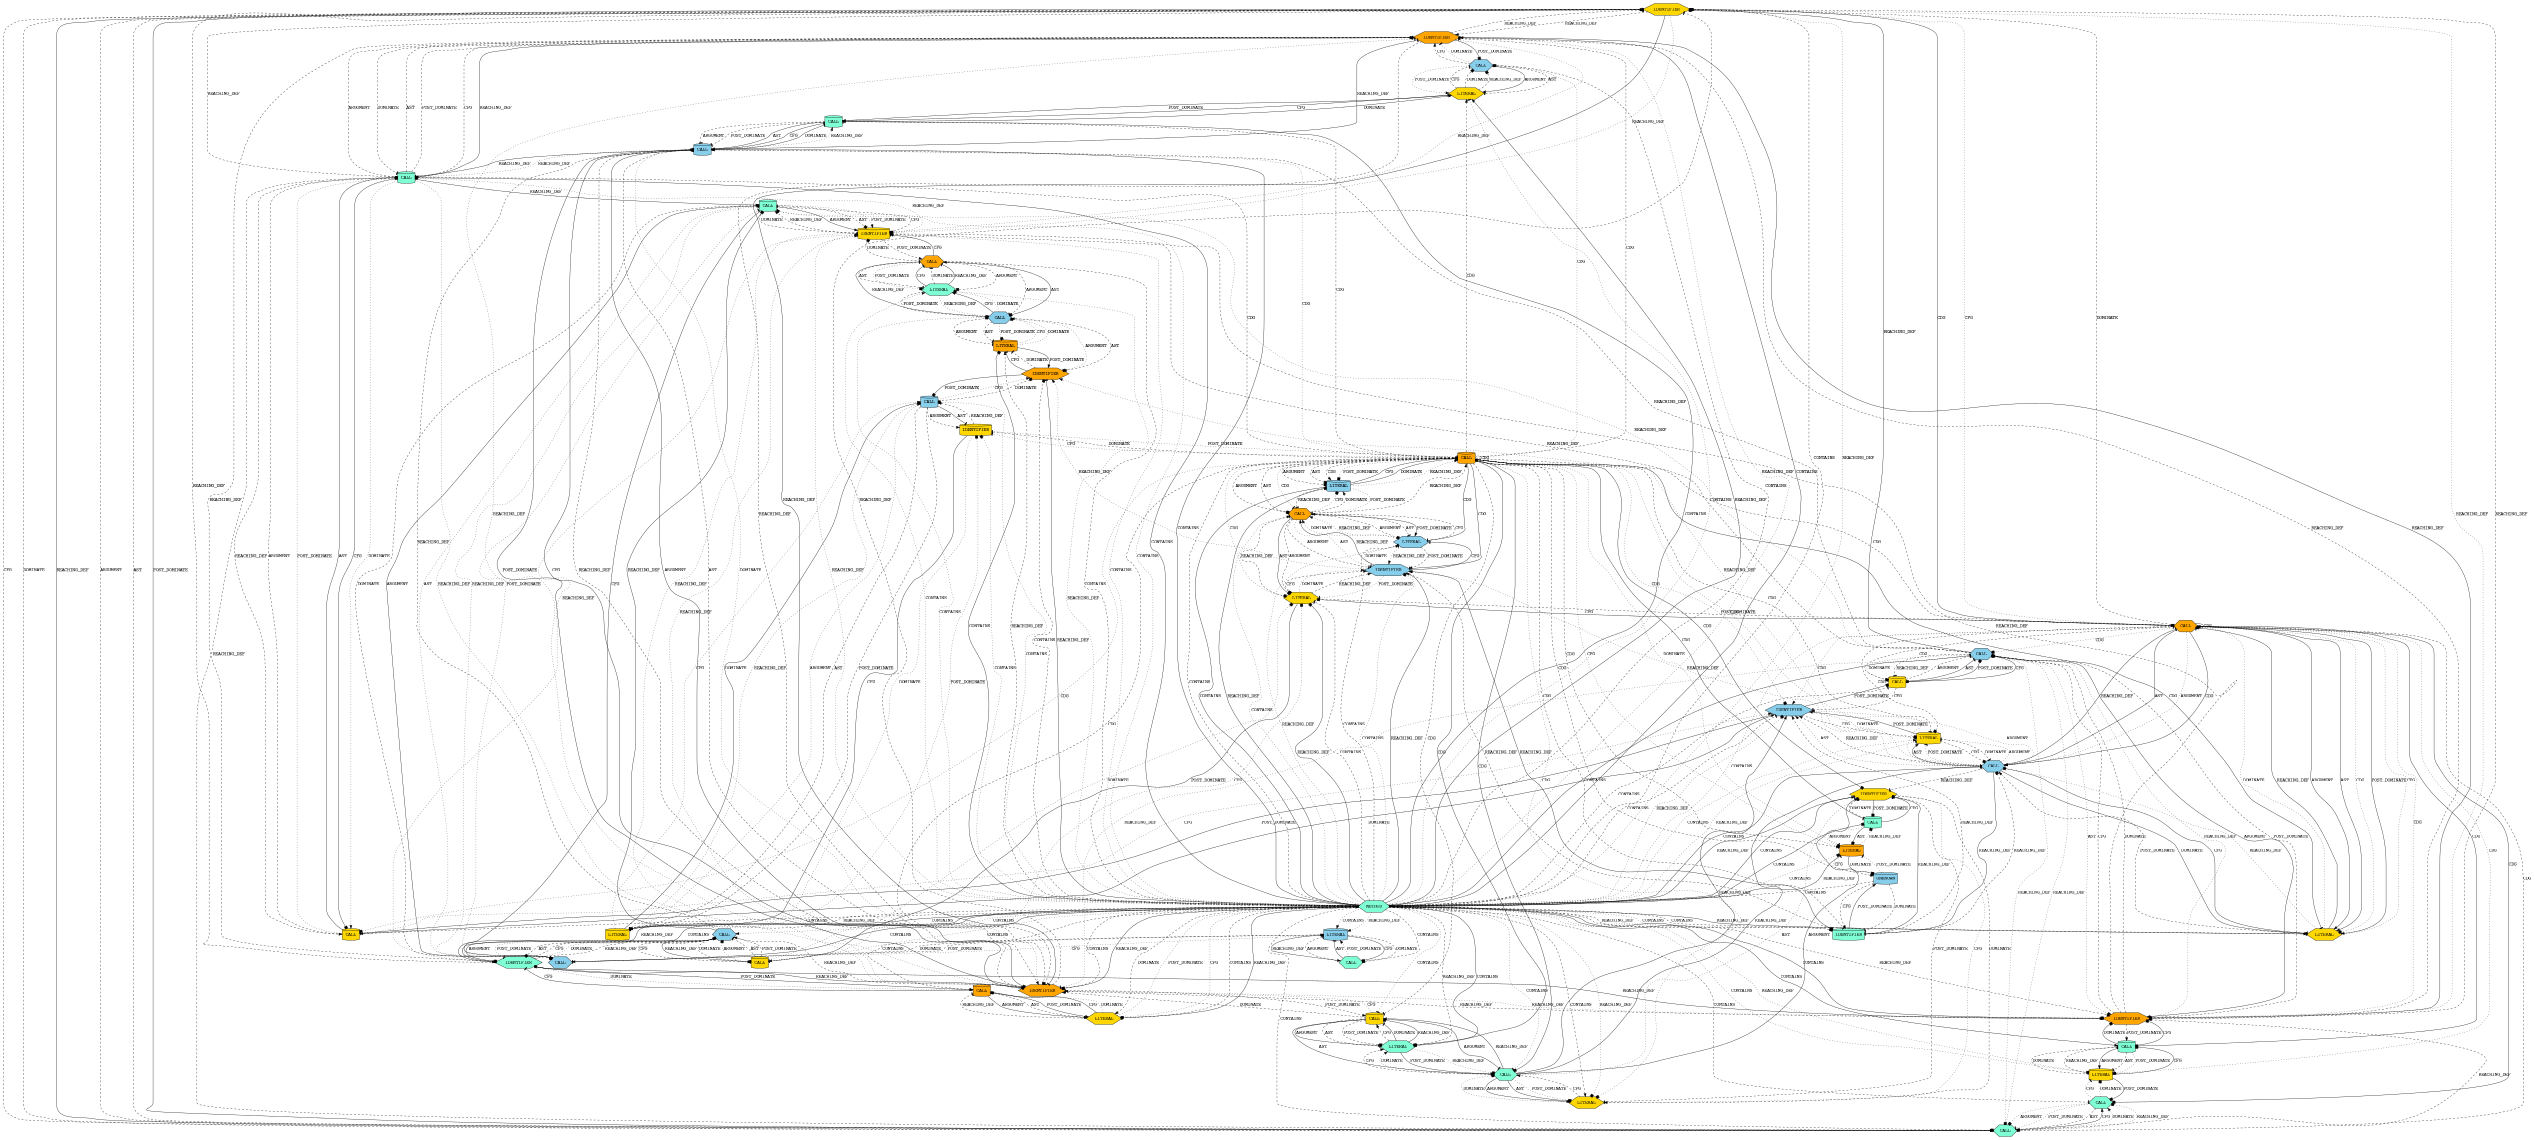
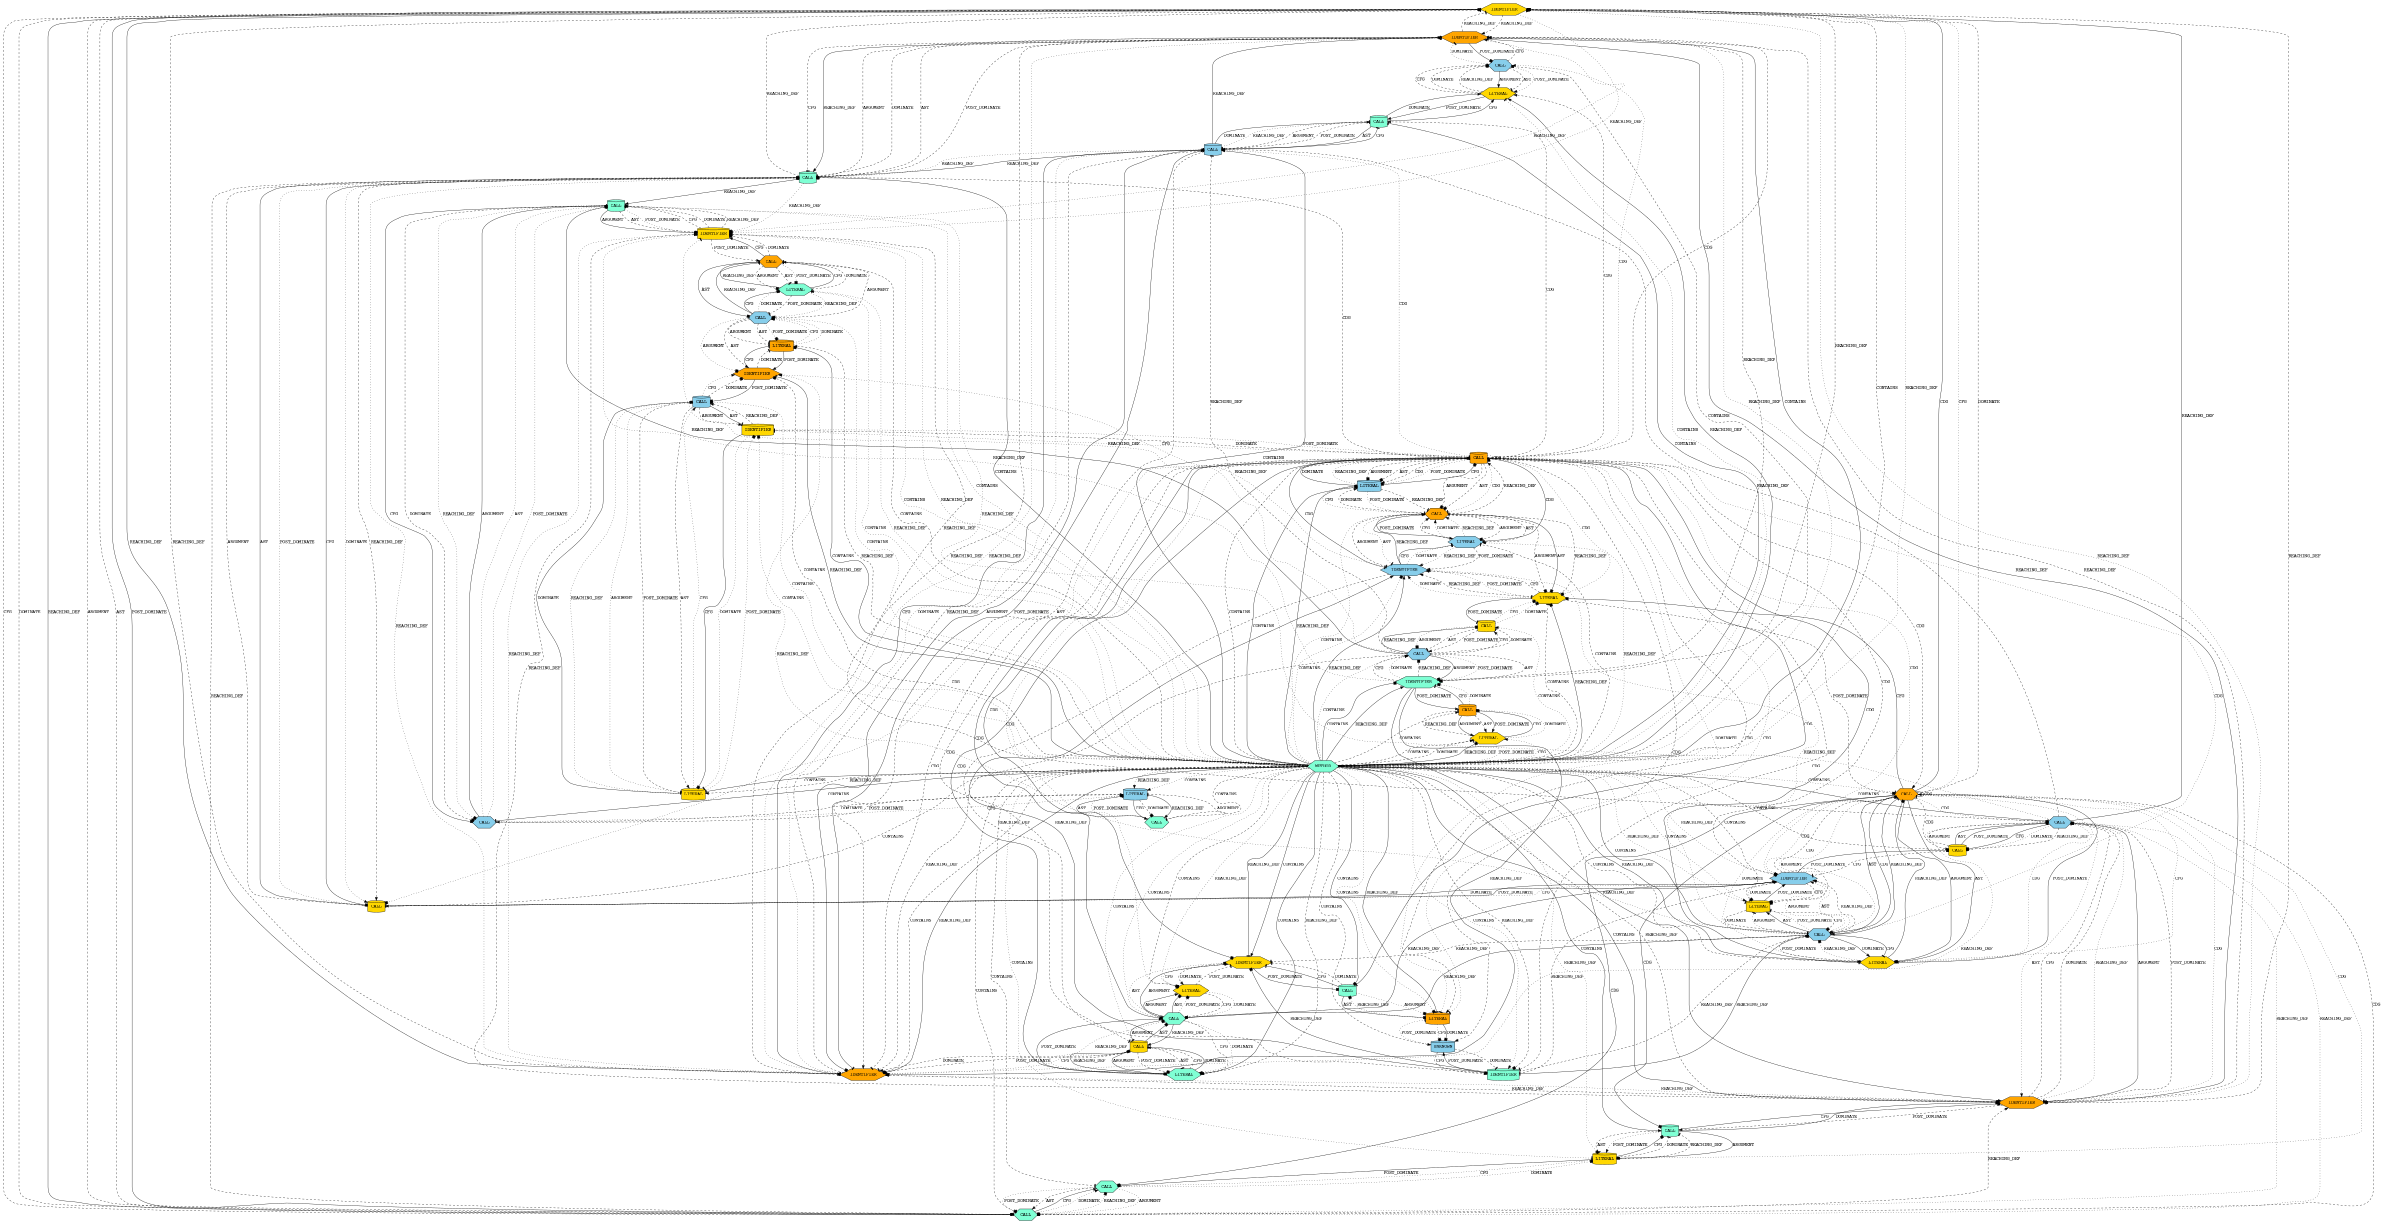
(1634, 901) -> (1344, 929)
